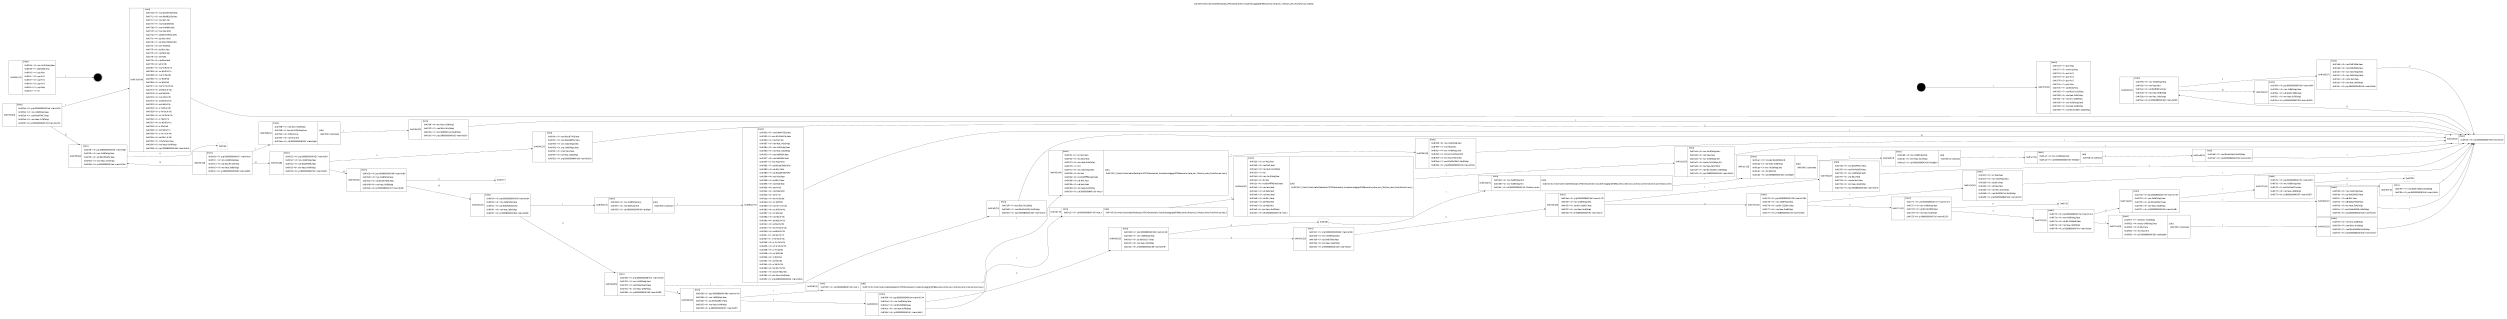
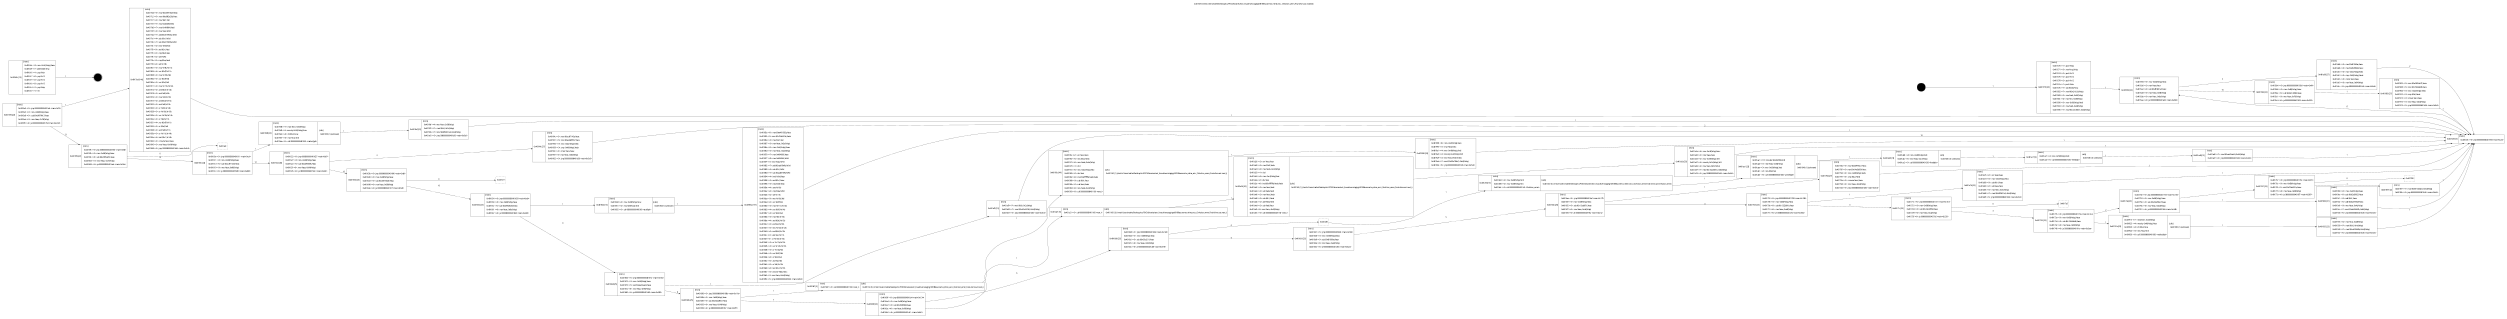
none -> (2105, 89)
none -> (2410, 94)
(160, 165) -> (159, 160)
